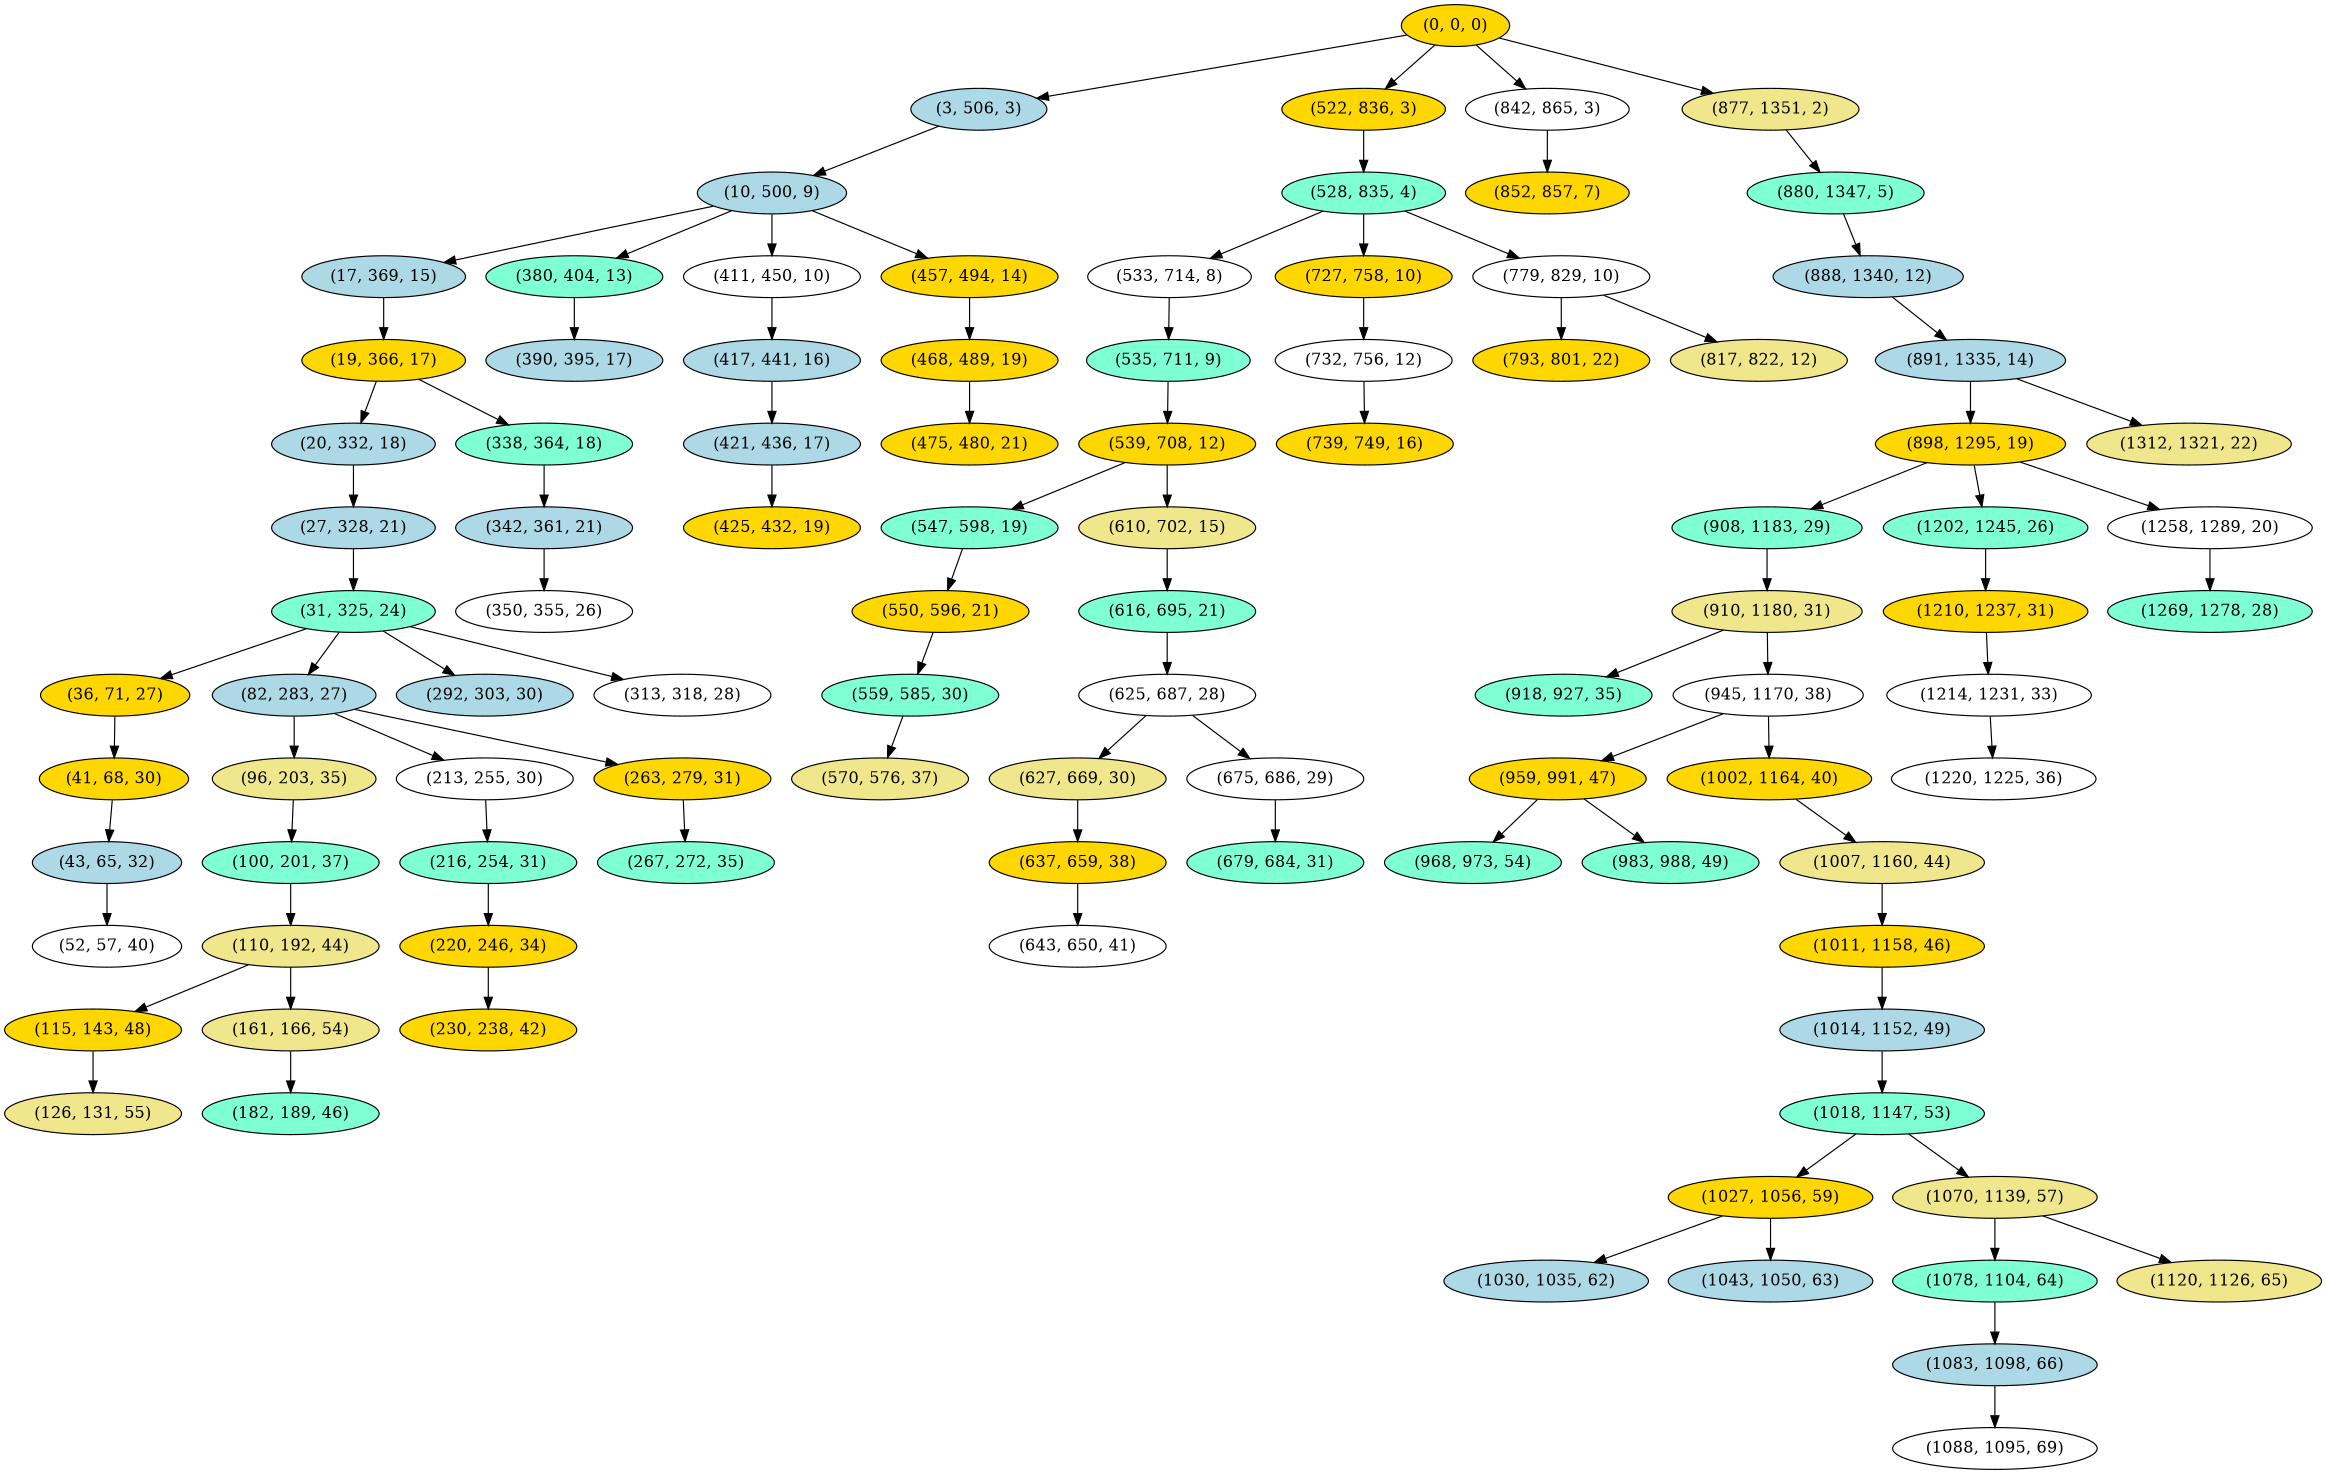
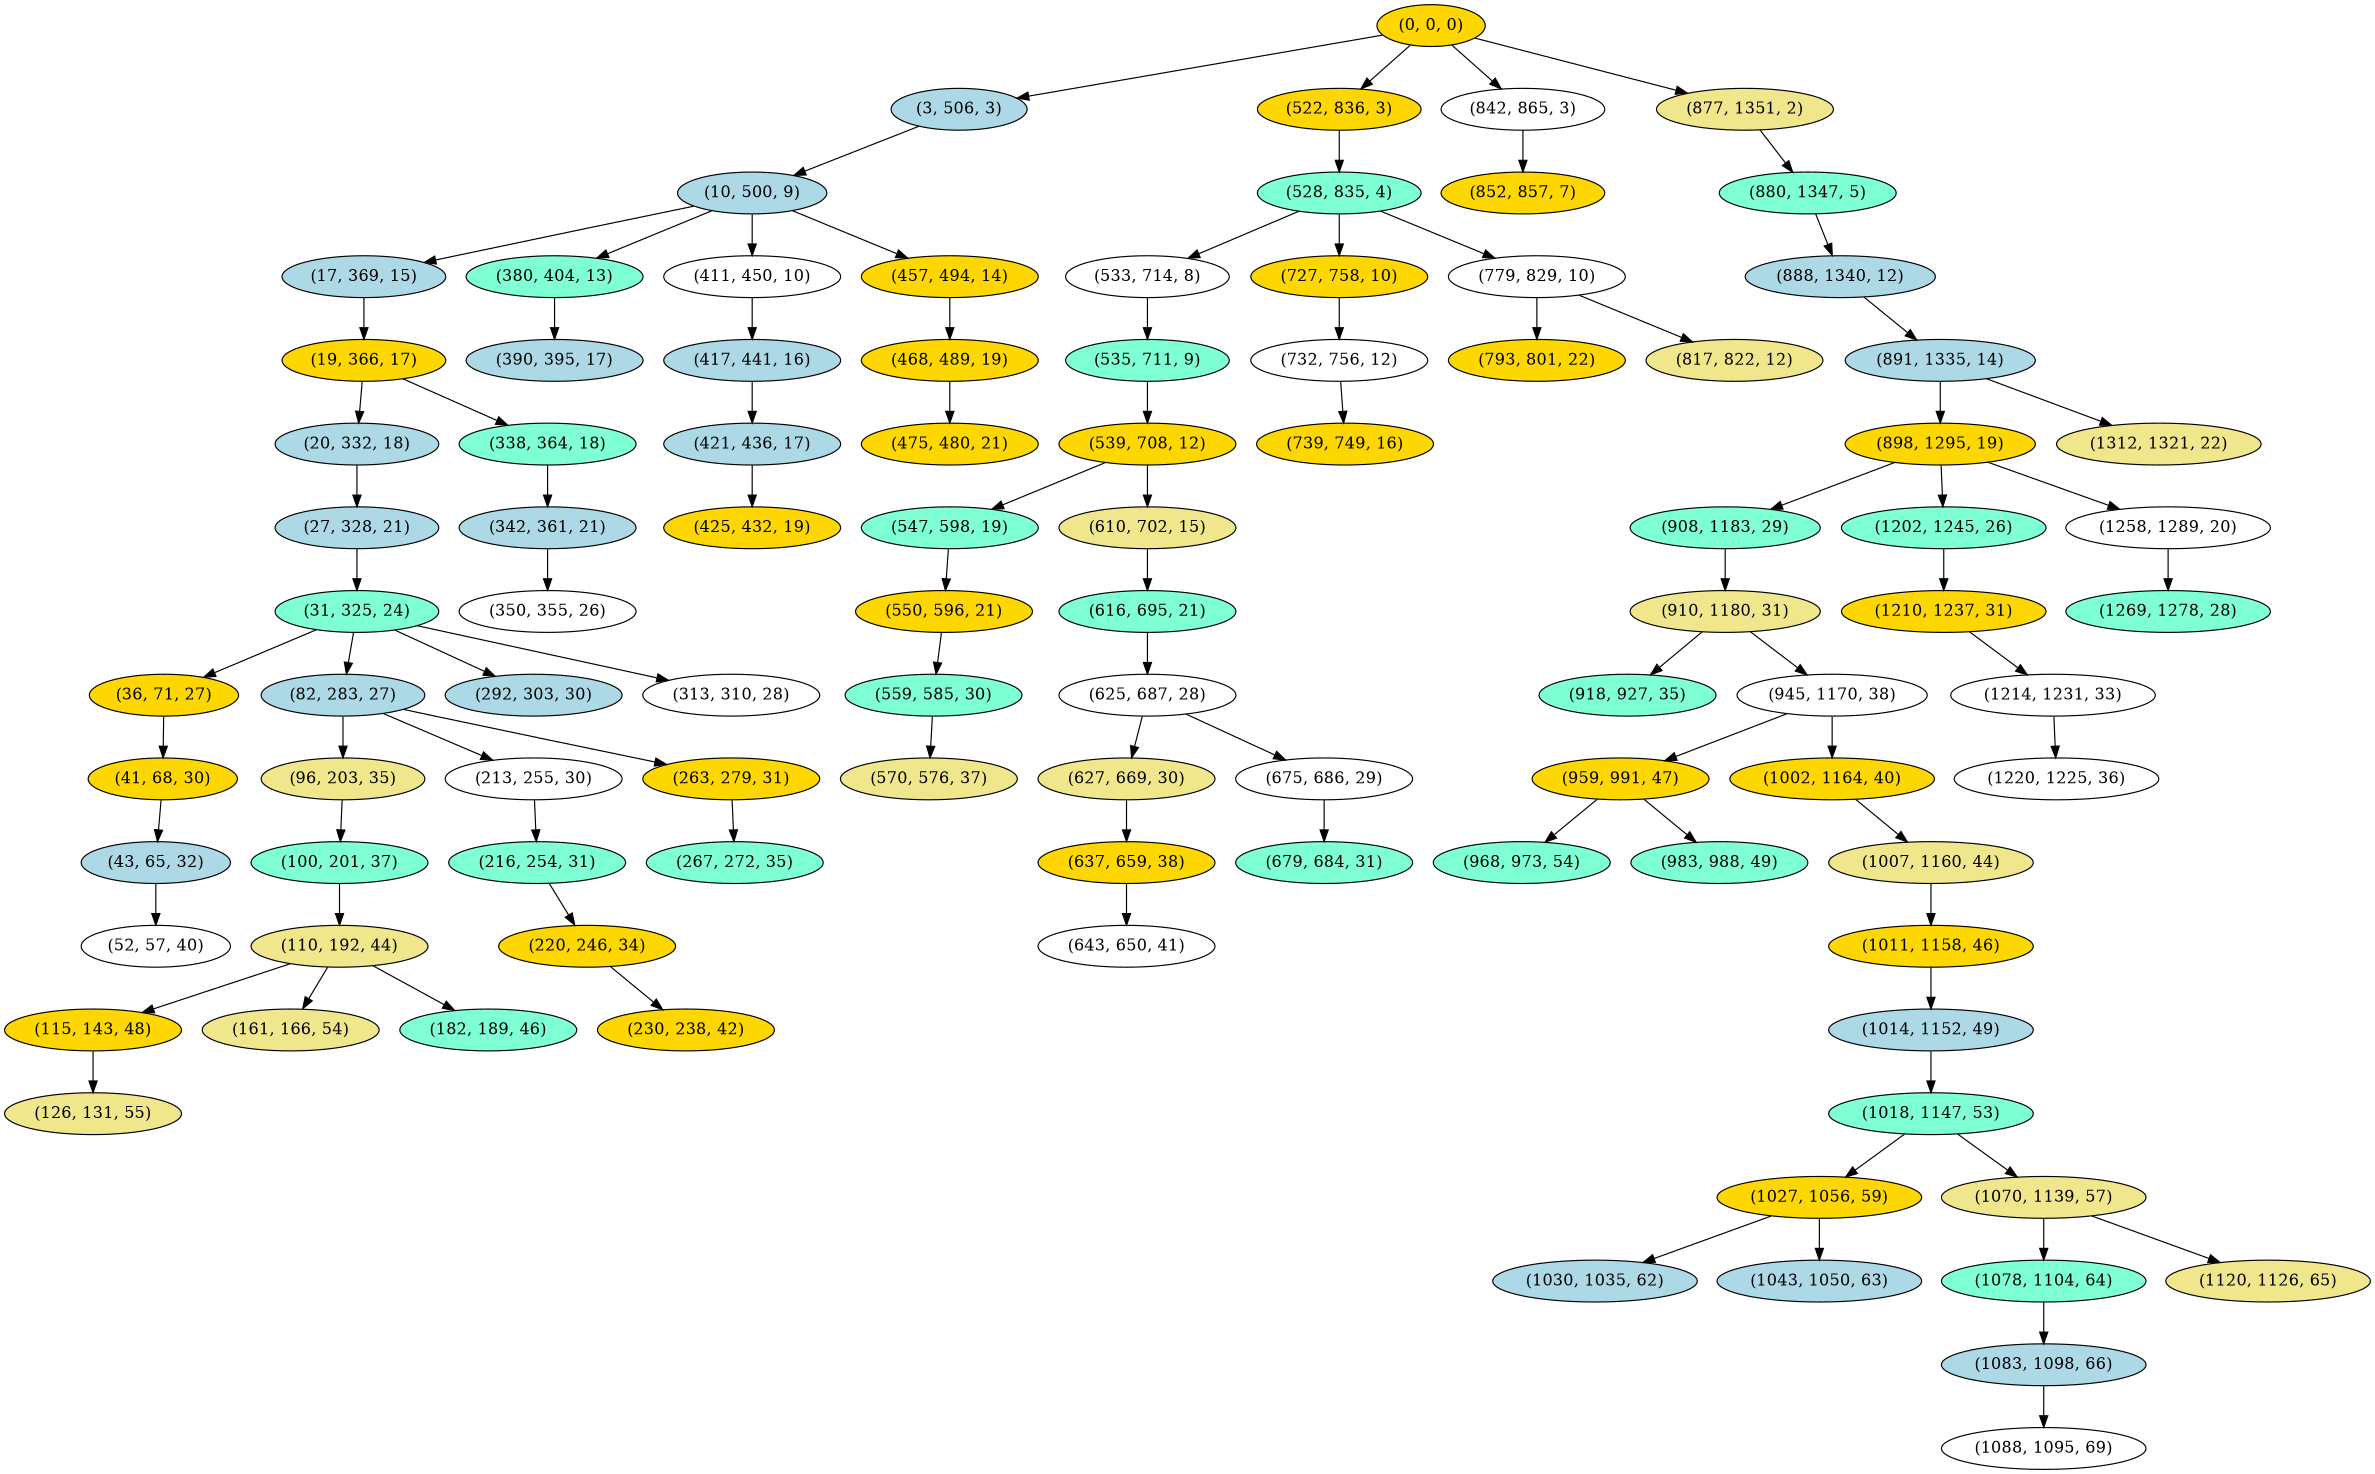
(682, 695) -> (731, 695)
(291, 1066) -> (408, 985)
